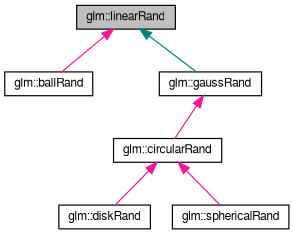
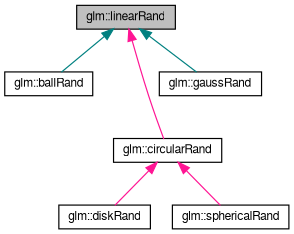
(83, 54) -> (83, 54)
(186, 122) -> (147, 90)
